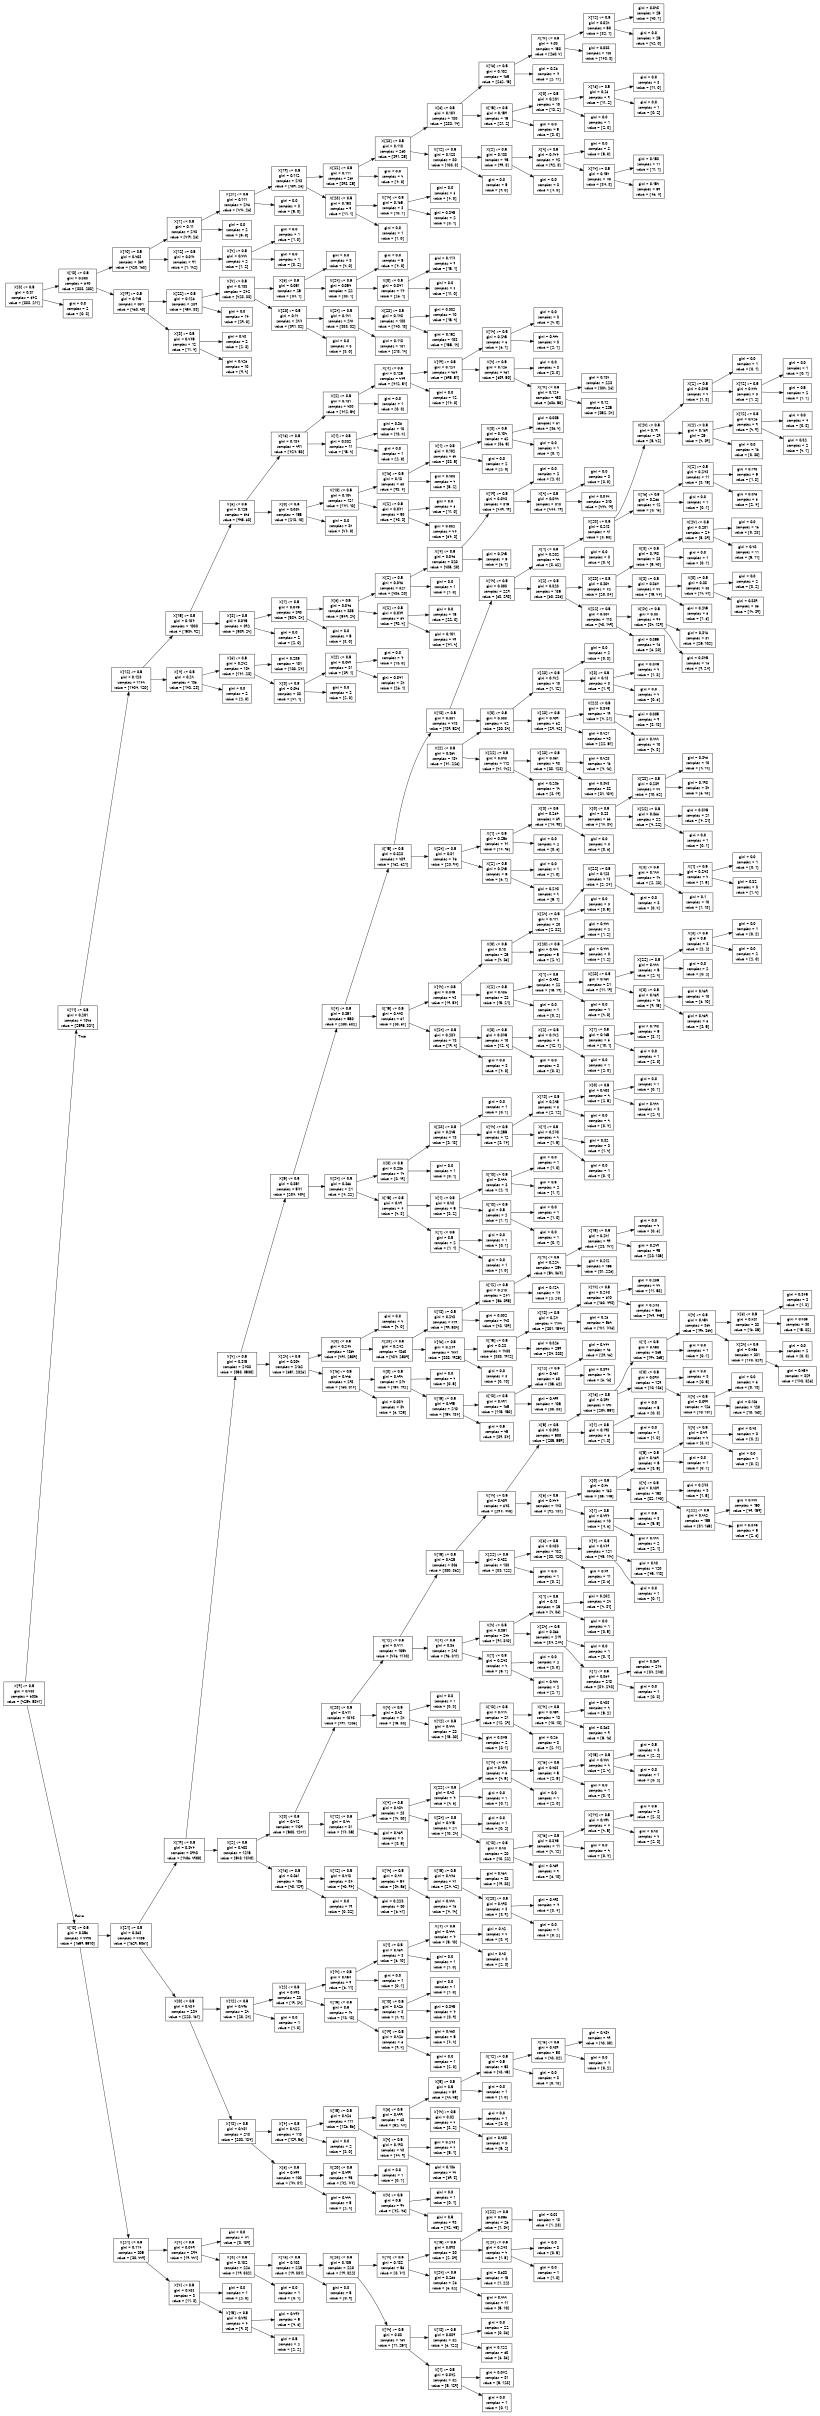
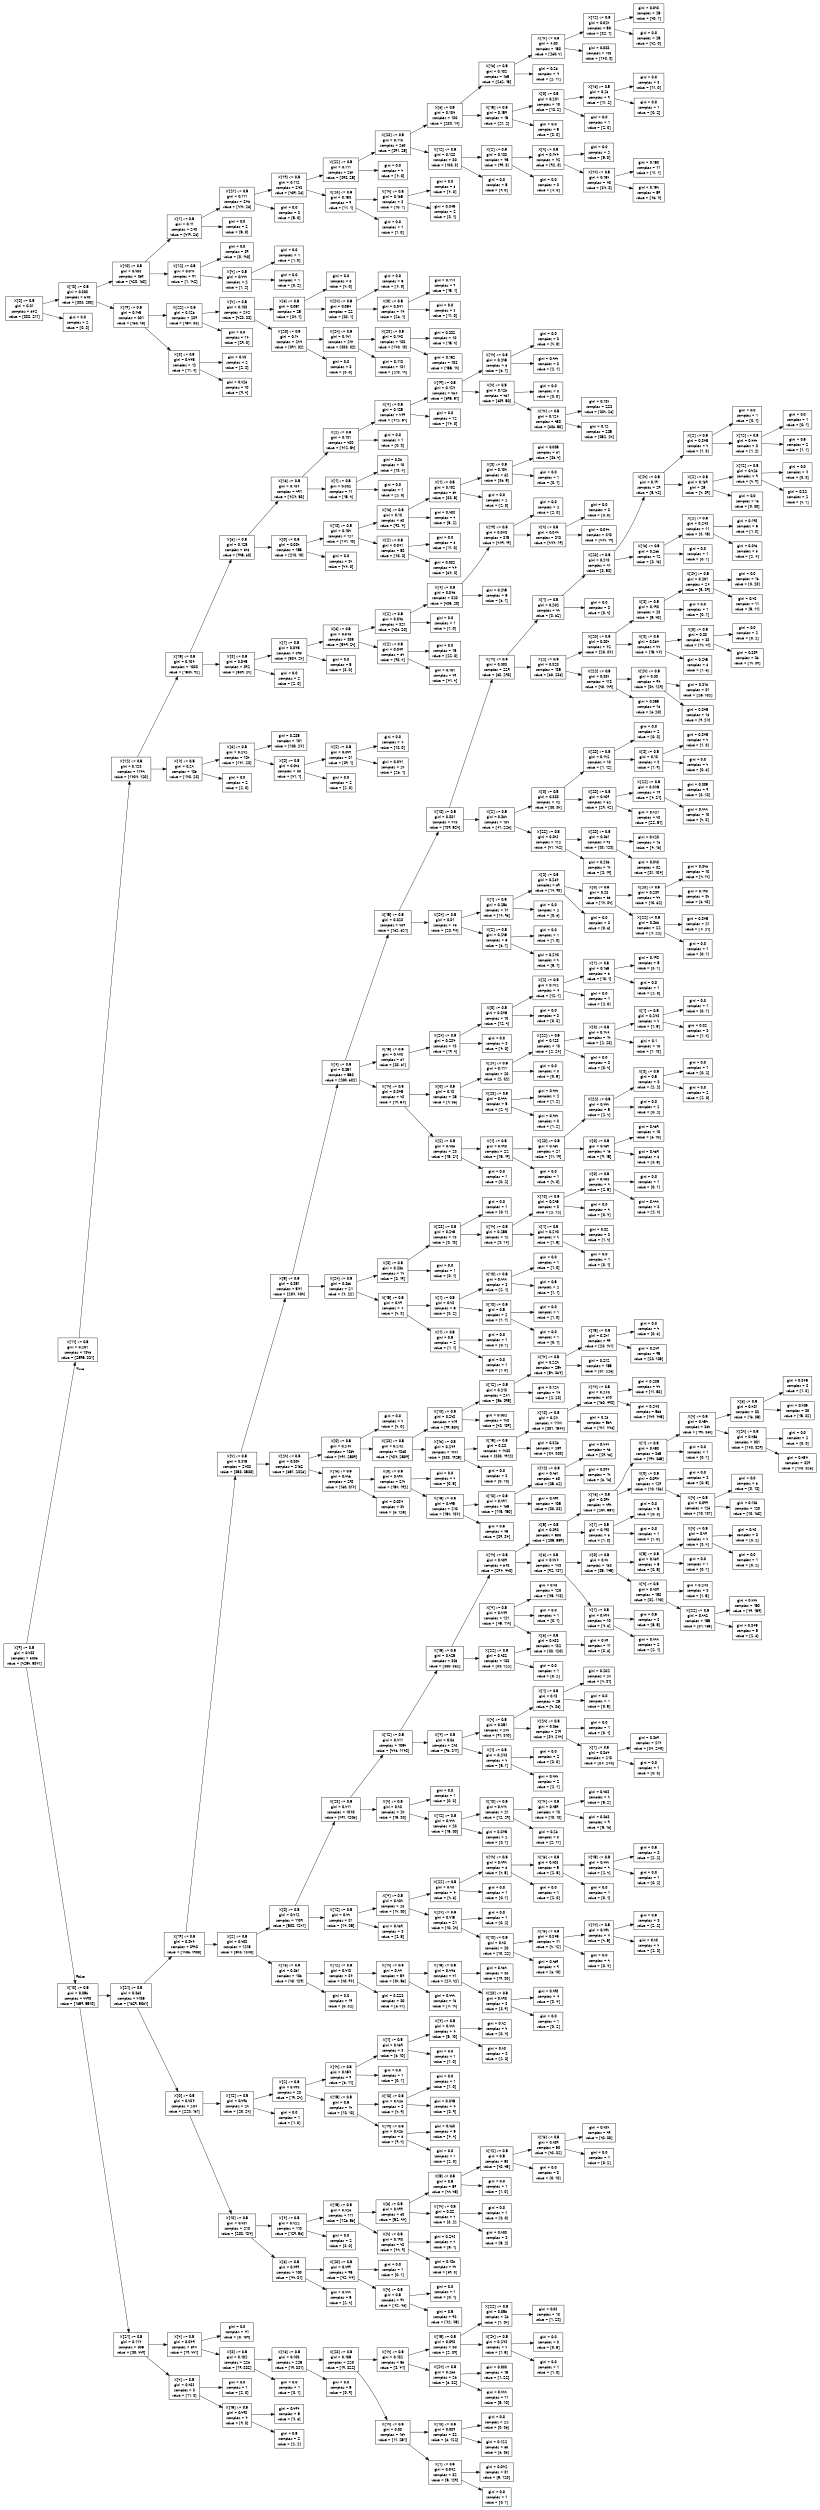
none -> (237, 252)
(470, 721) -> (469, 820)
(417, 1006) -> (366, 1083)
(572, 1549) -> (521, 1628)
(184, 2250) -> (184, 2345)
(497, 2278) -> (497, 2372)
